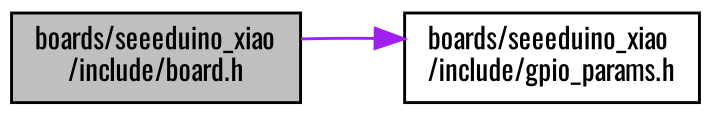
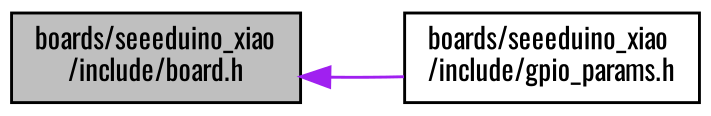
(338, 38) -> (367, 77)
